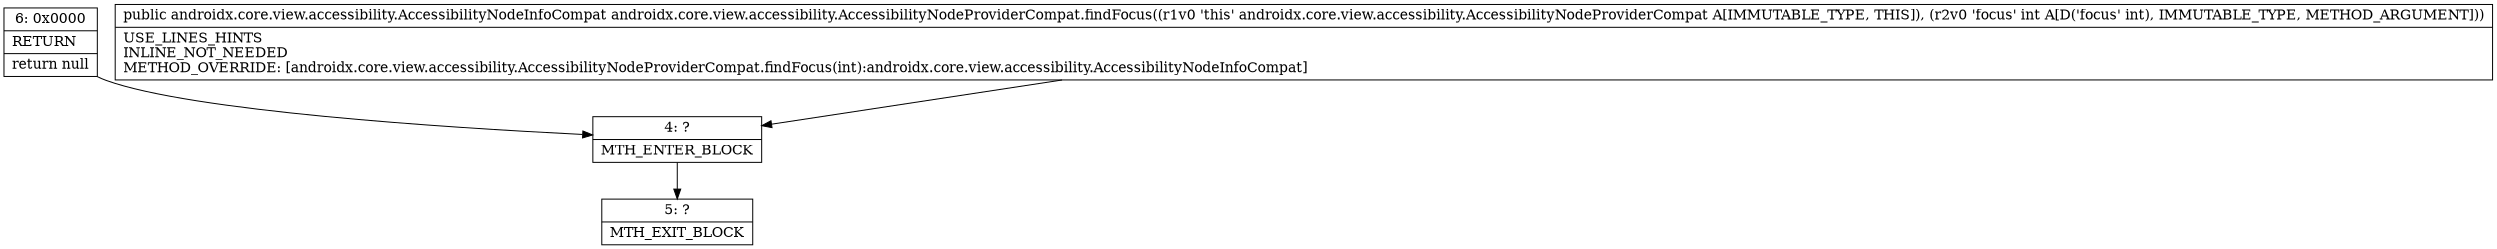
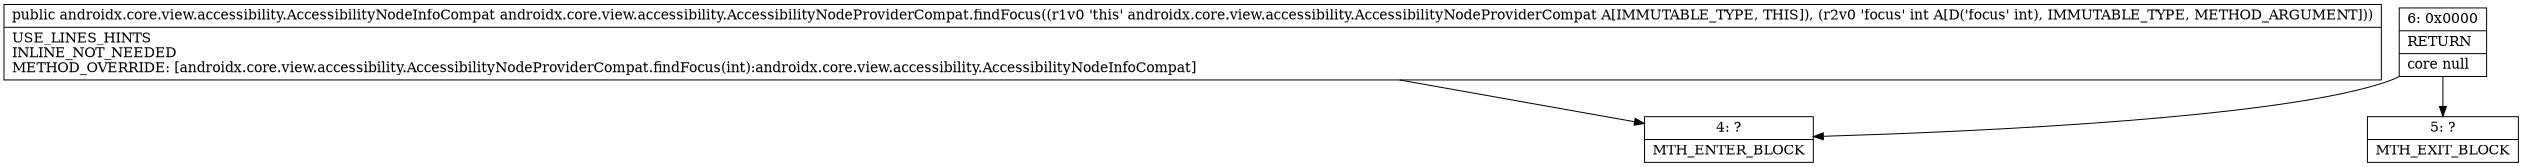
(51, 65) -> (2438, 65)
(677, 176) -> (2443, 91)
